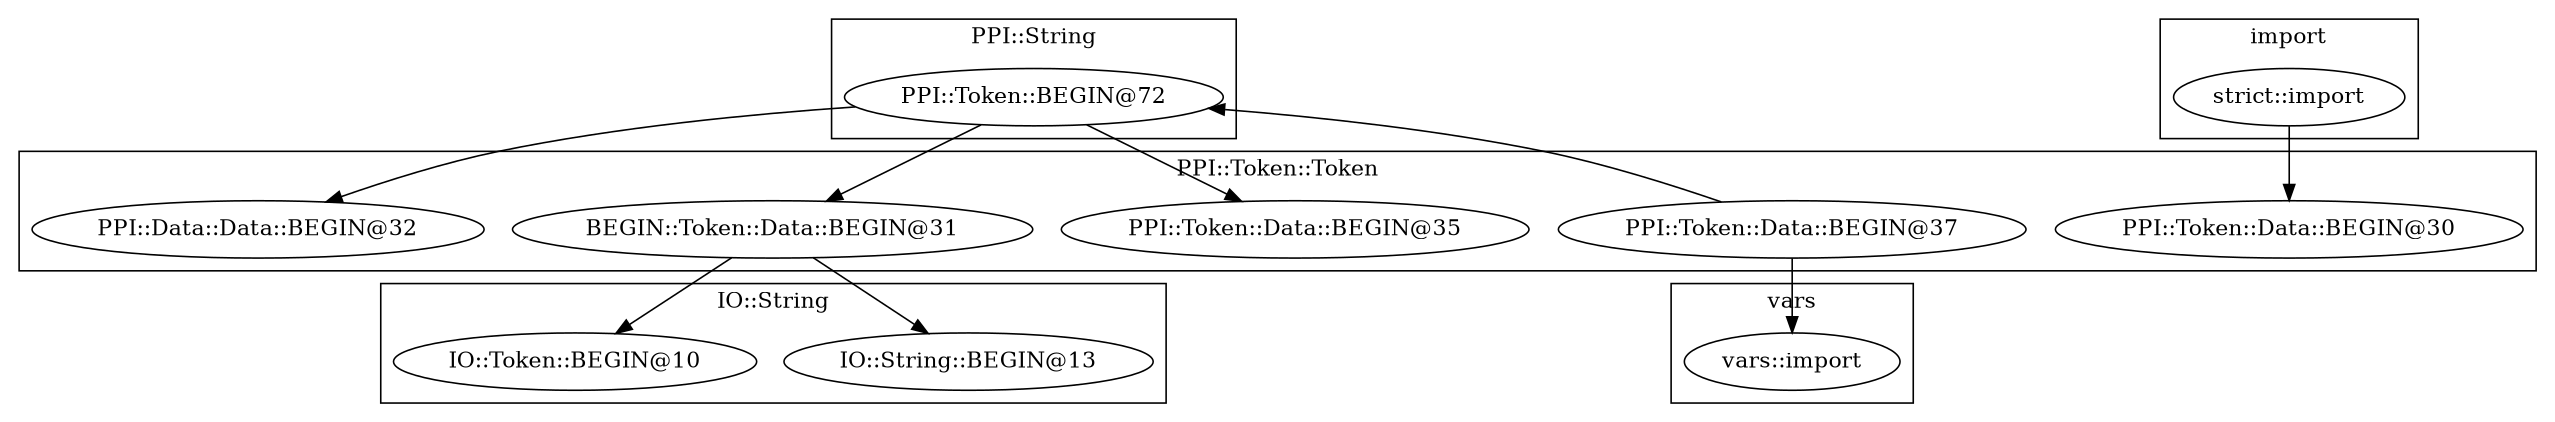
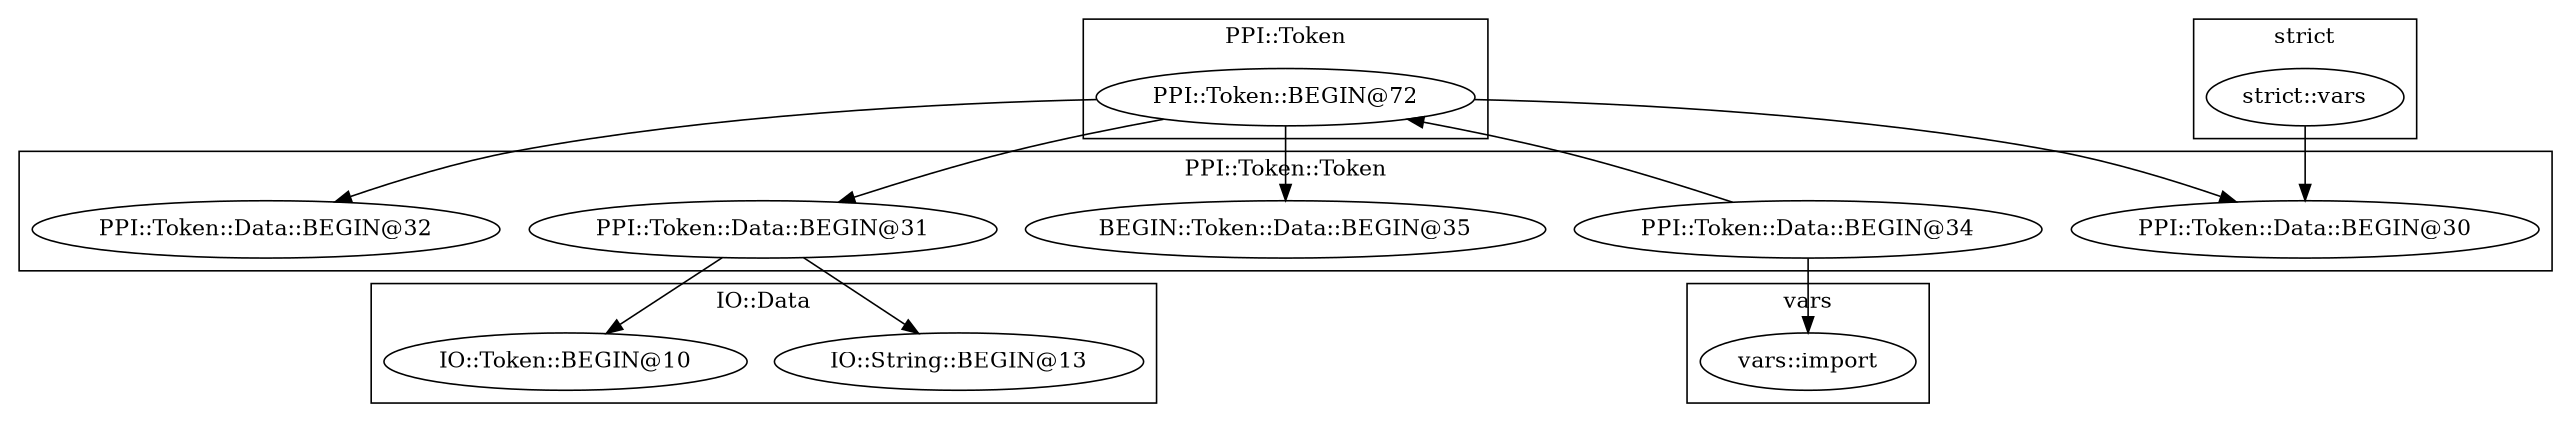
(1034, 37) -> (1286, 37)
(2289, 37) -> (2305, 37)
(2289, 97) -> (2305, 97)
none -> (1851, 123)
(258, 229) -> (266, 229)
(773, 229) -> (763, 229)
(1295, 229) -> (1286, 229)
(1792, 229) -> (1808, 229)
(773, 302) -> (764, 302)
